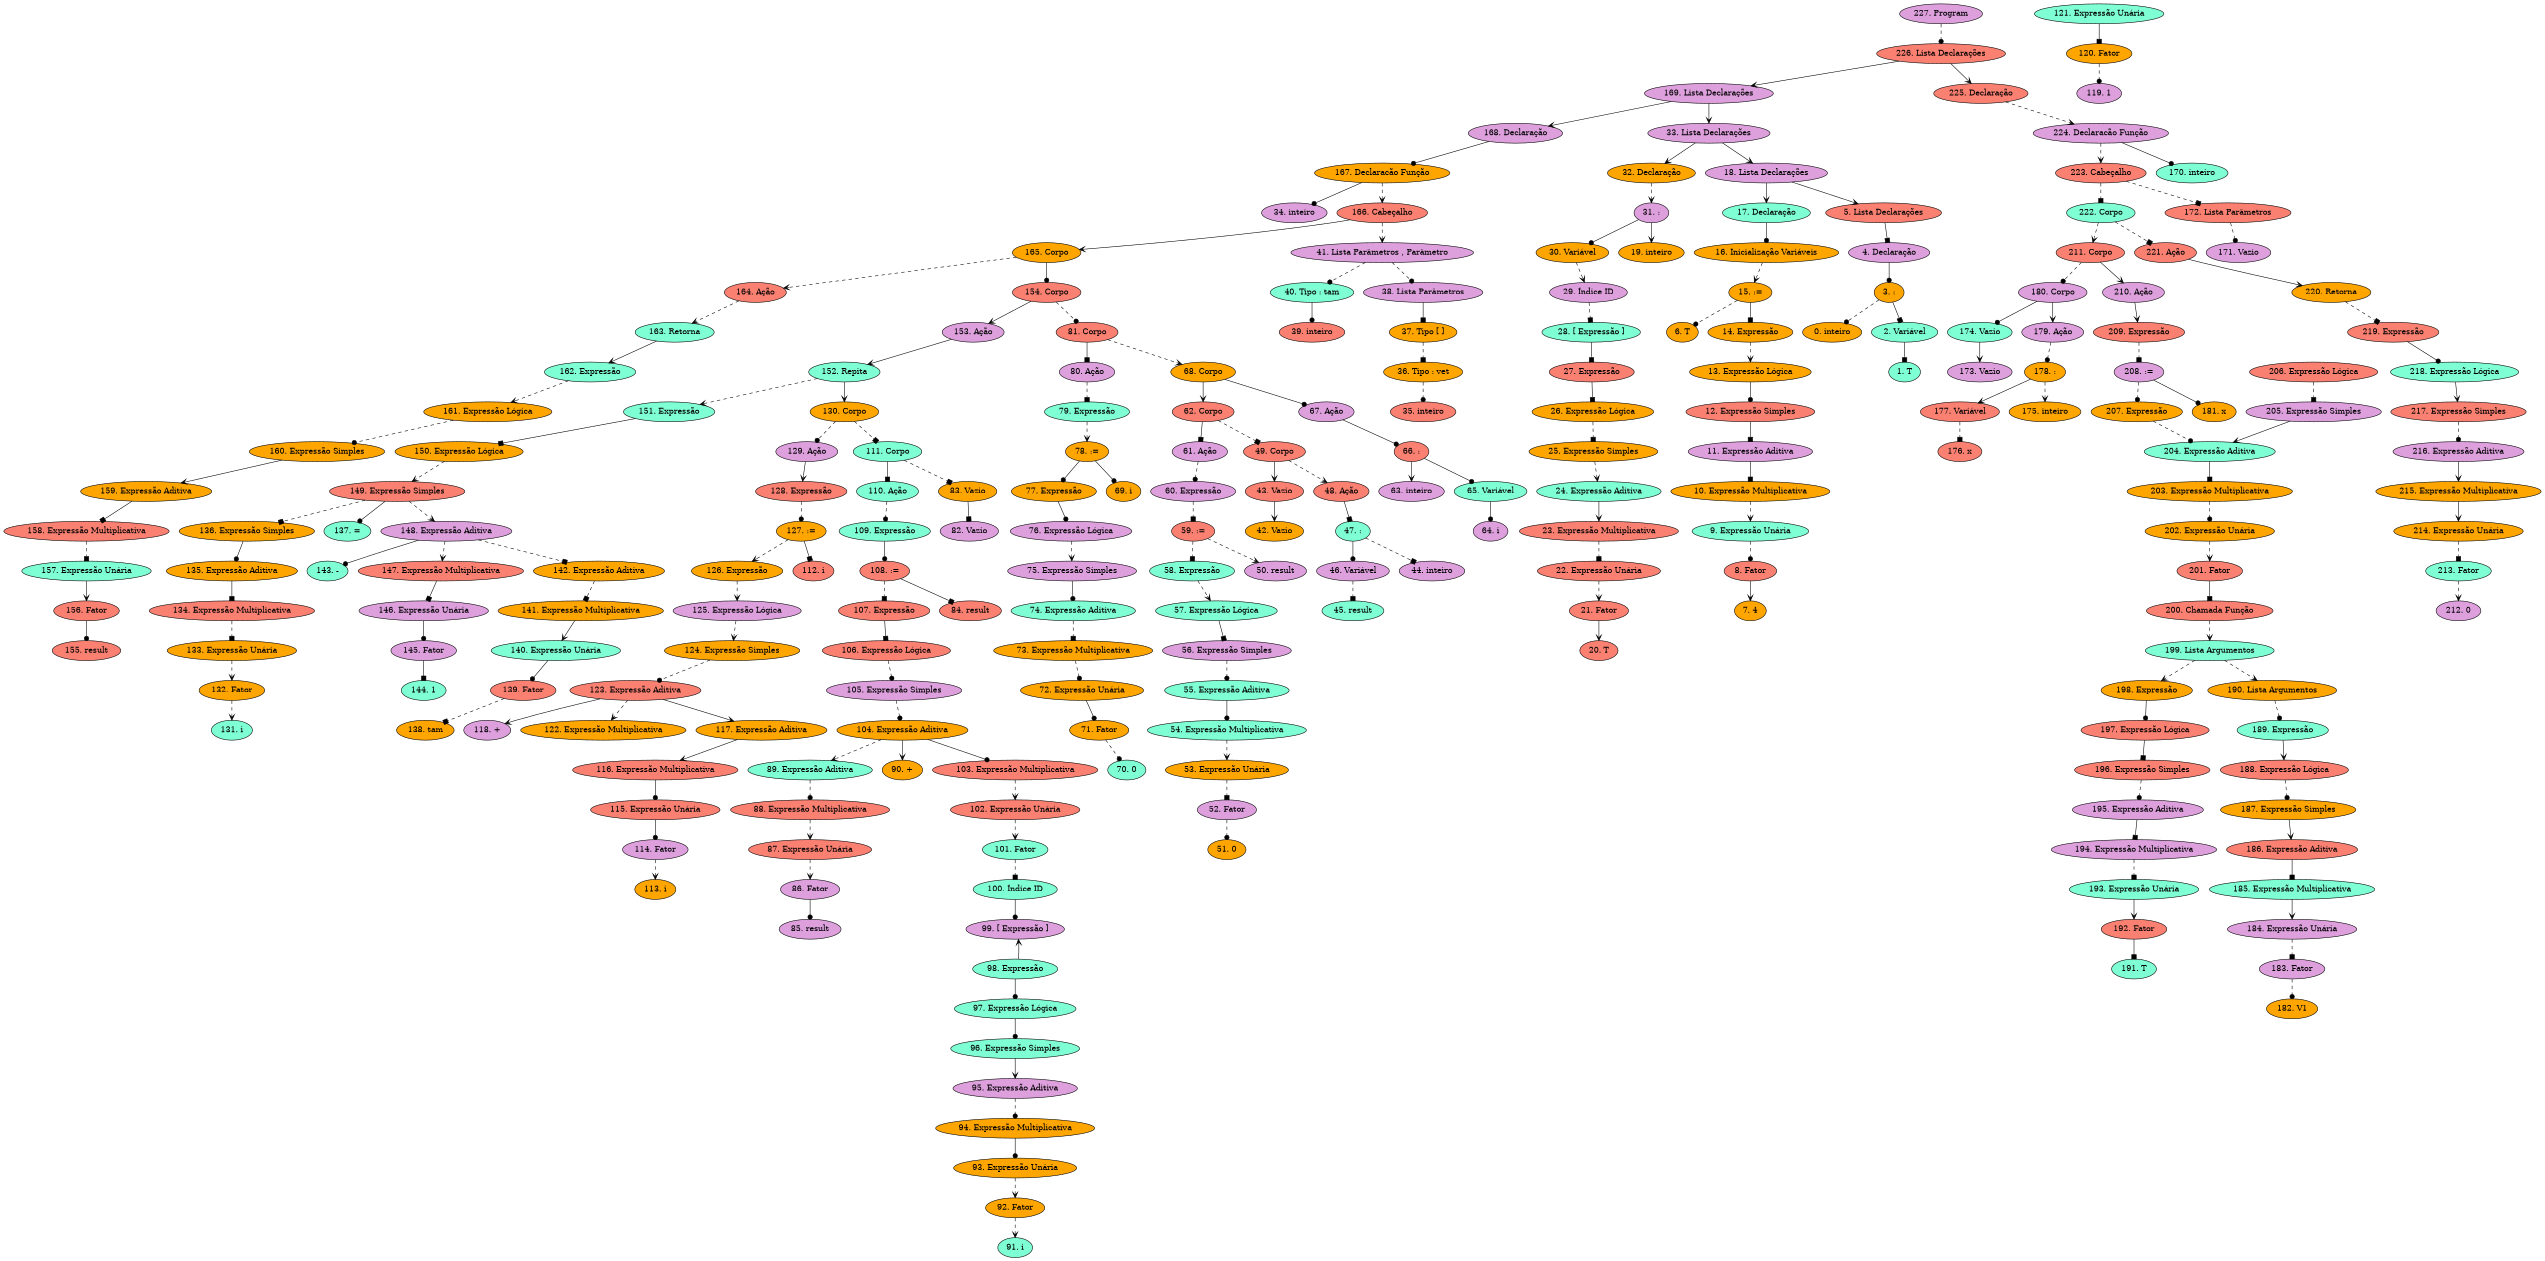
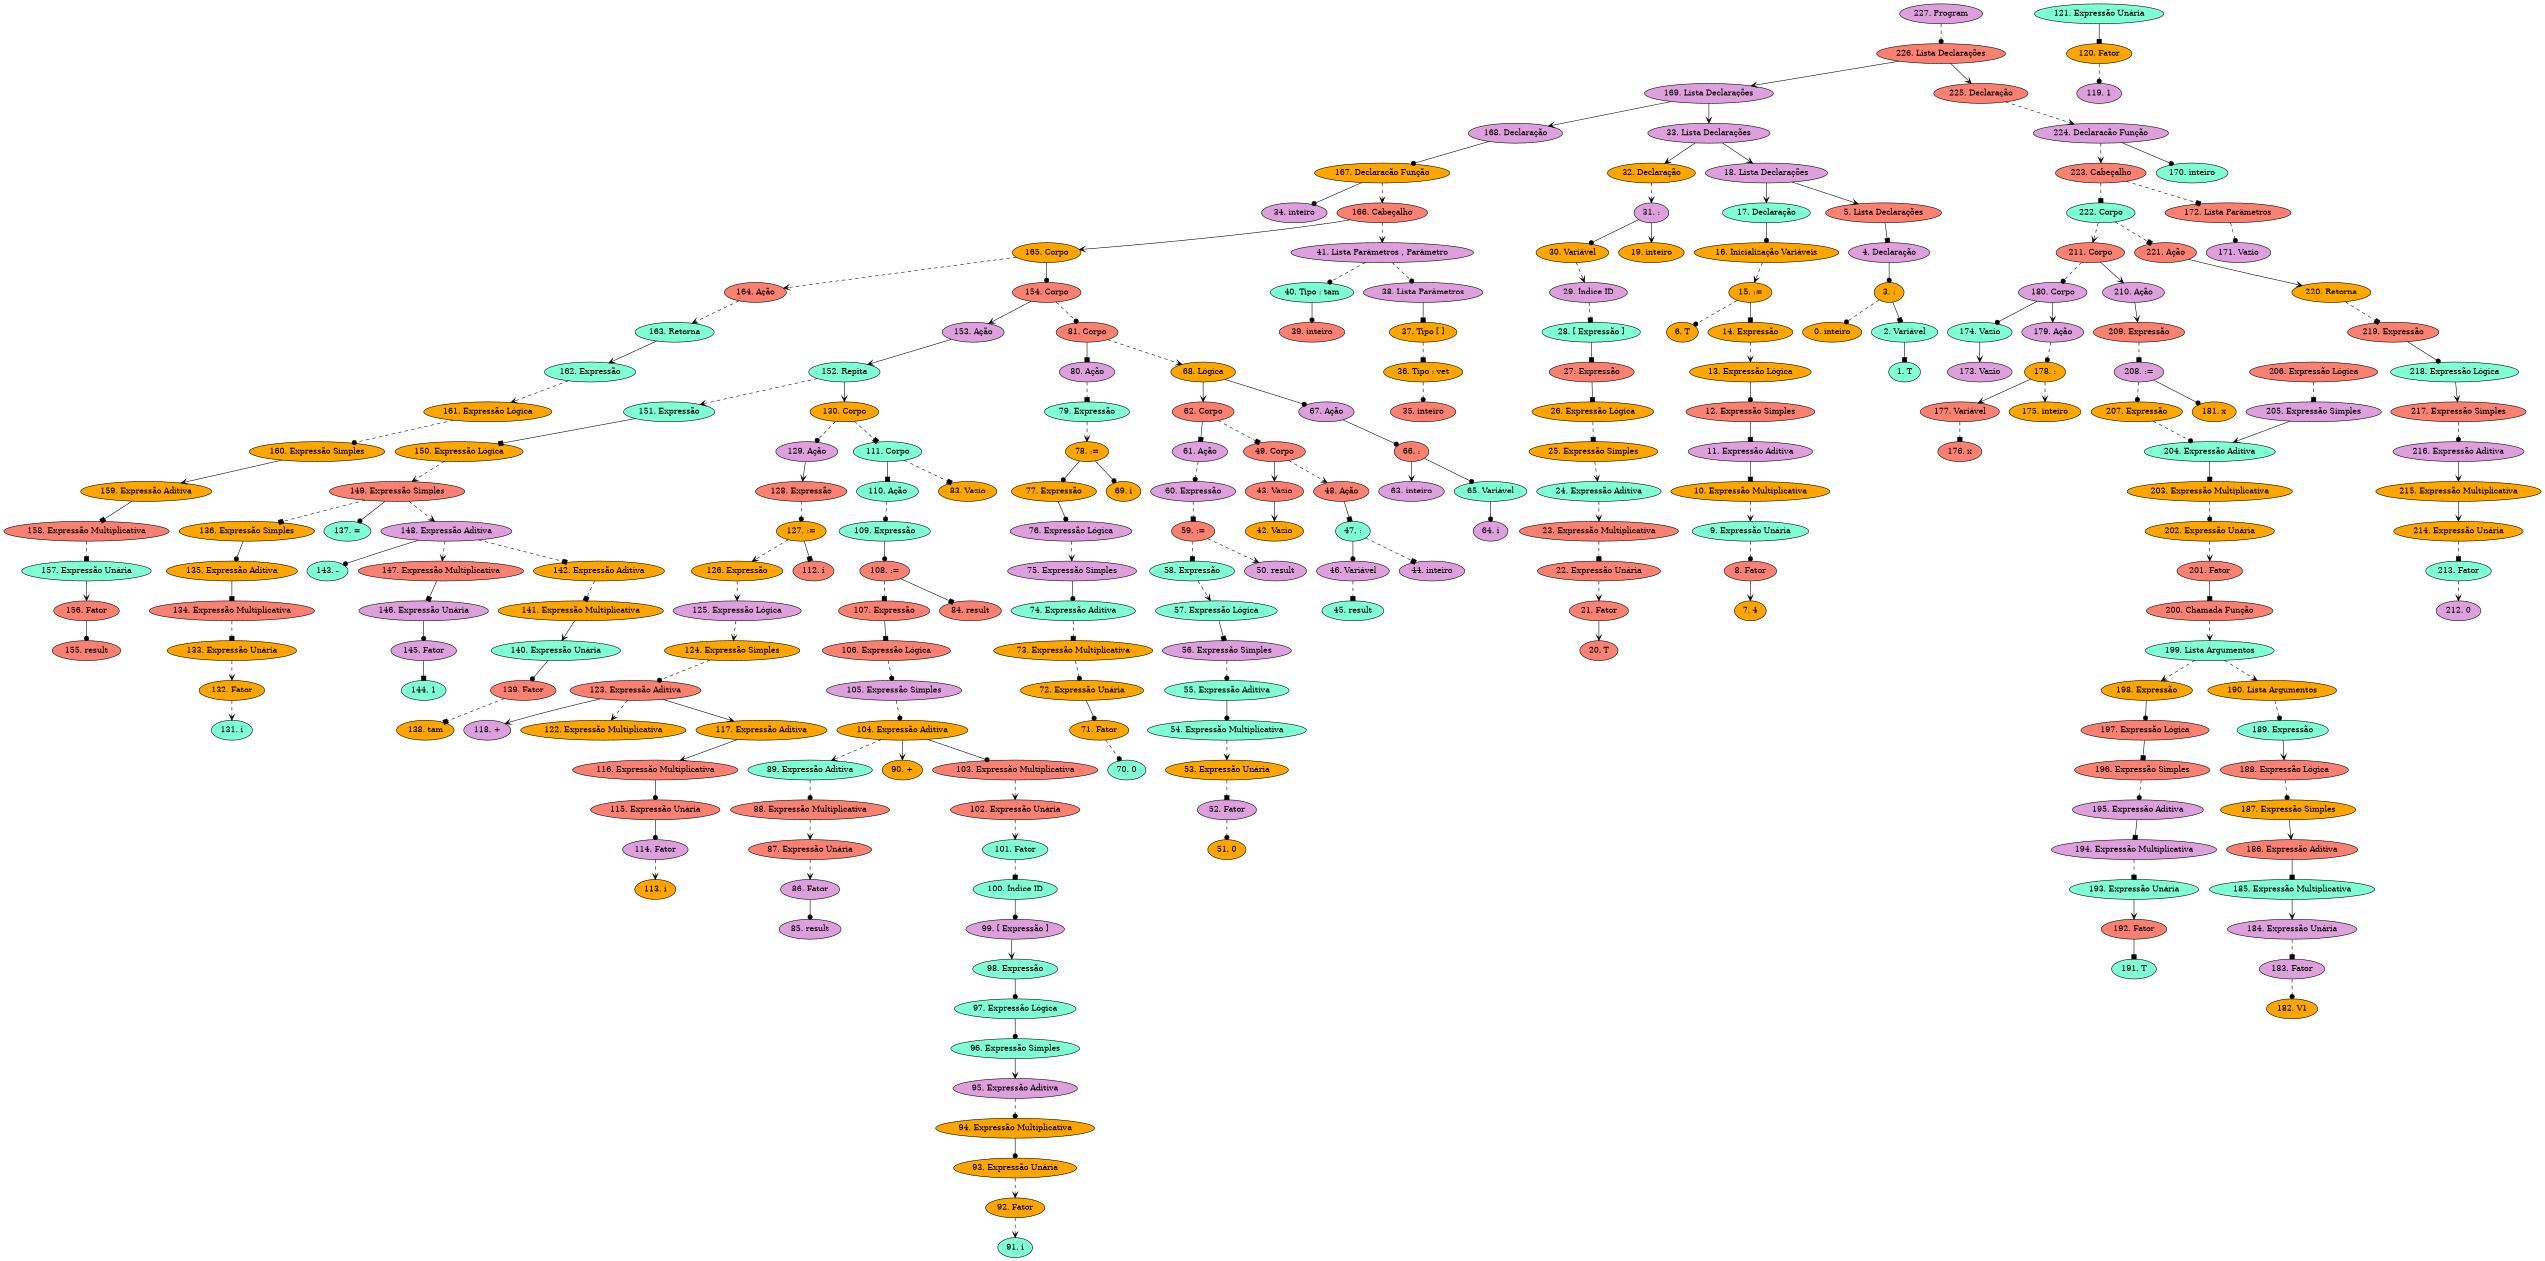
(1203, 372) -> (1203, 372)
(1599, 509) -> (1599, 509)
(969, 531) -> none
(1019, 952) -> (1011, 946)
